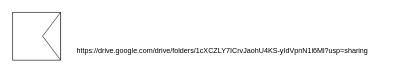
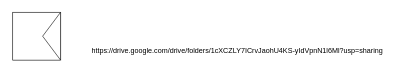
(228, 51) -> (243, 51)
